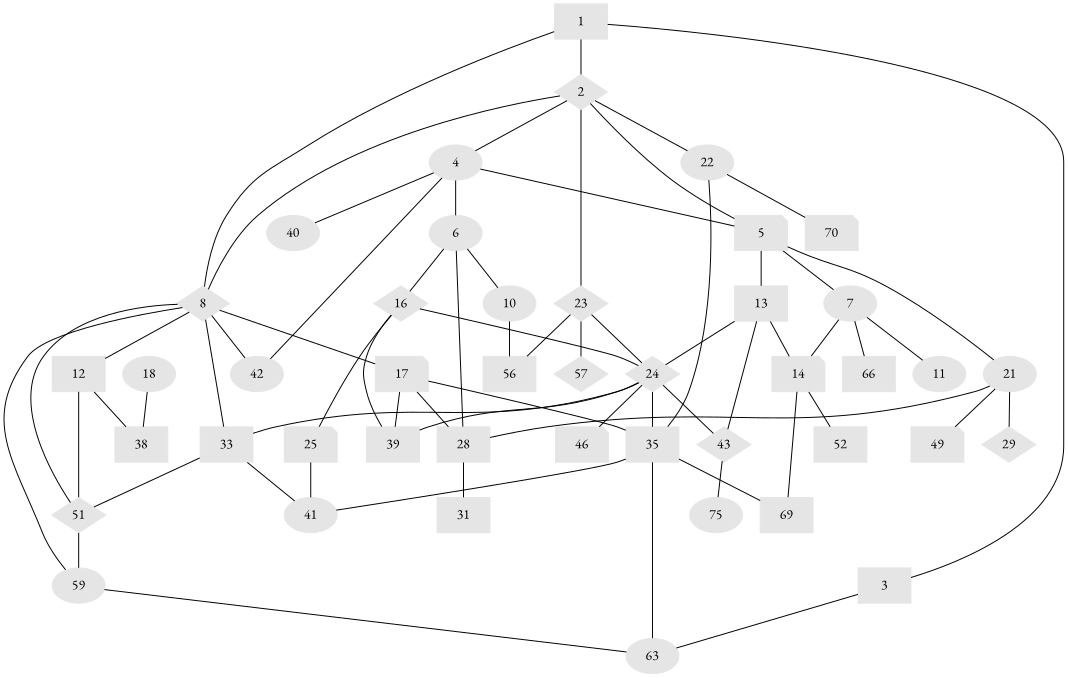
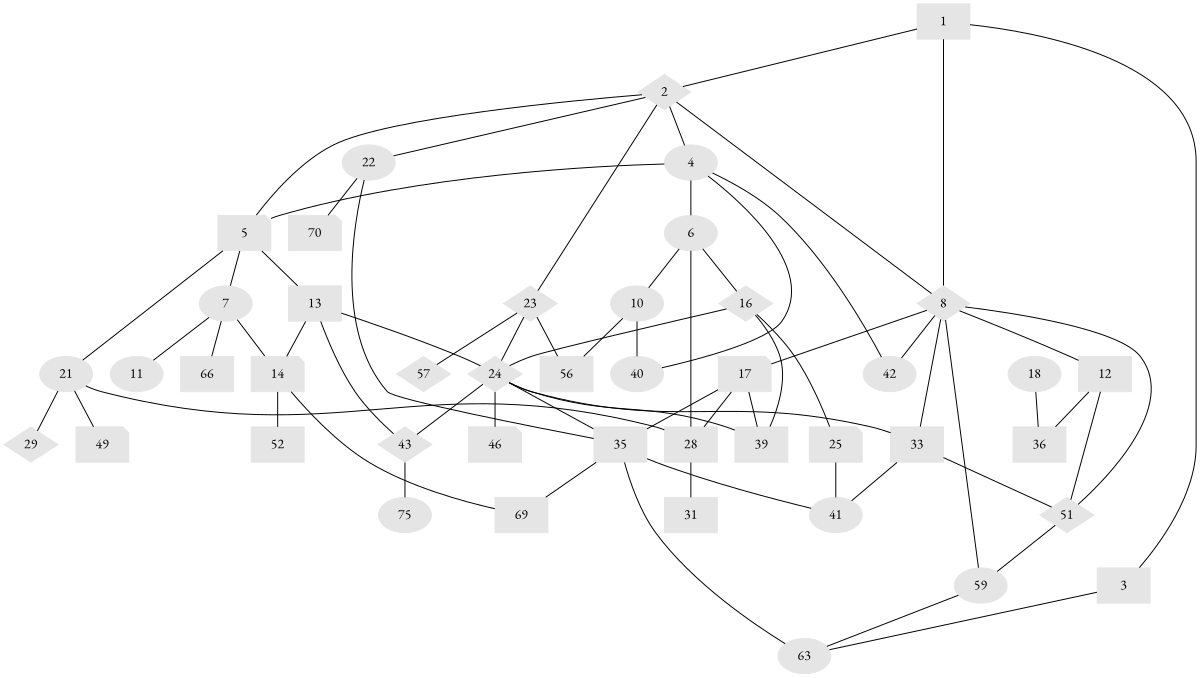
none -> (637, 339)
(141, 445) -> (1039, 445)
